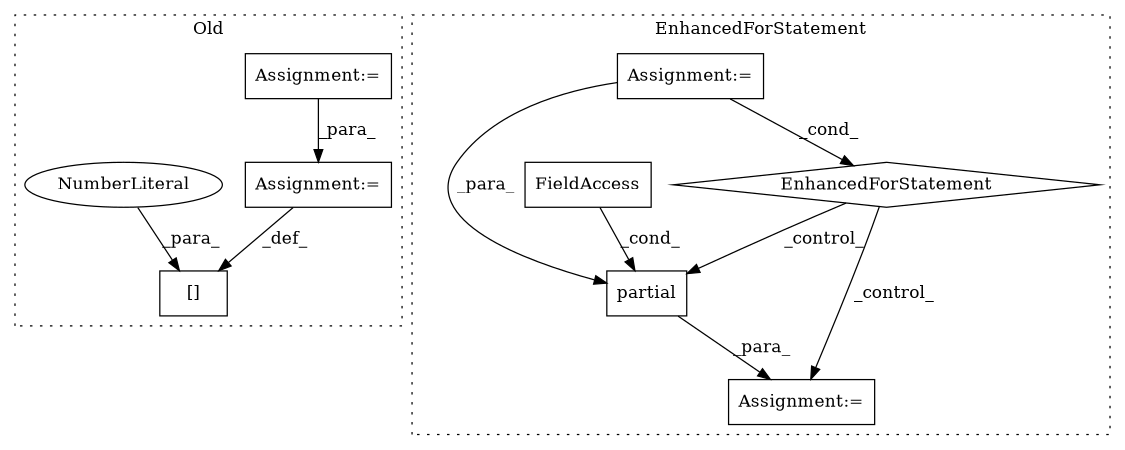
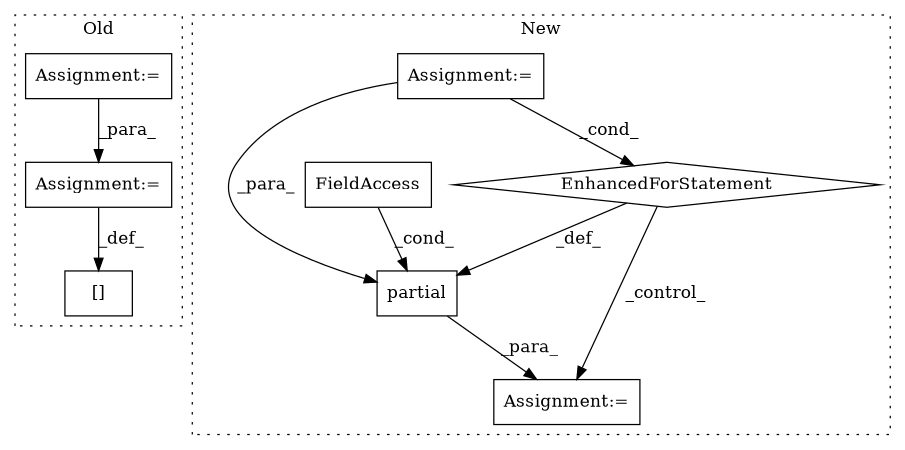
(761, 29) -> (541, 29)
(124, 185) -> none
(824, 239) -> (579, 239)
